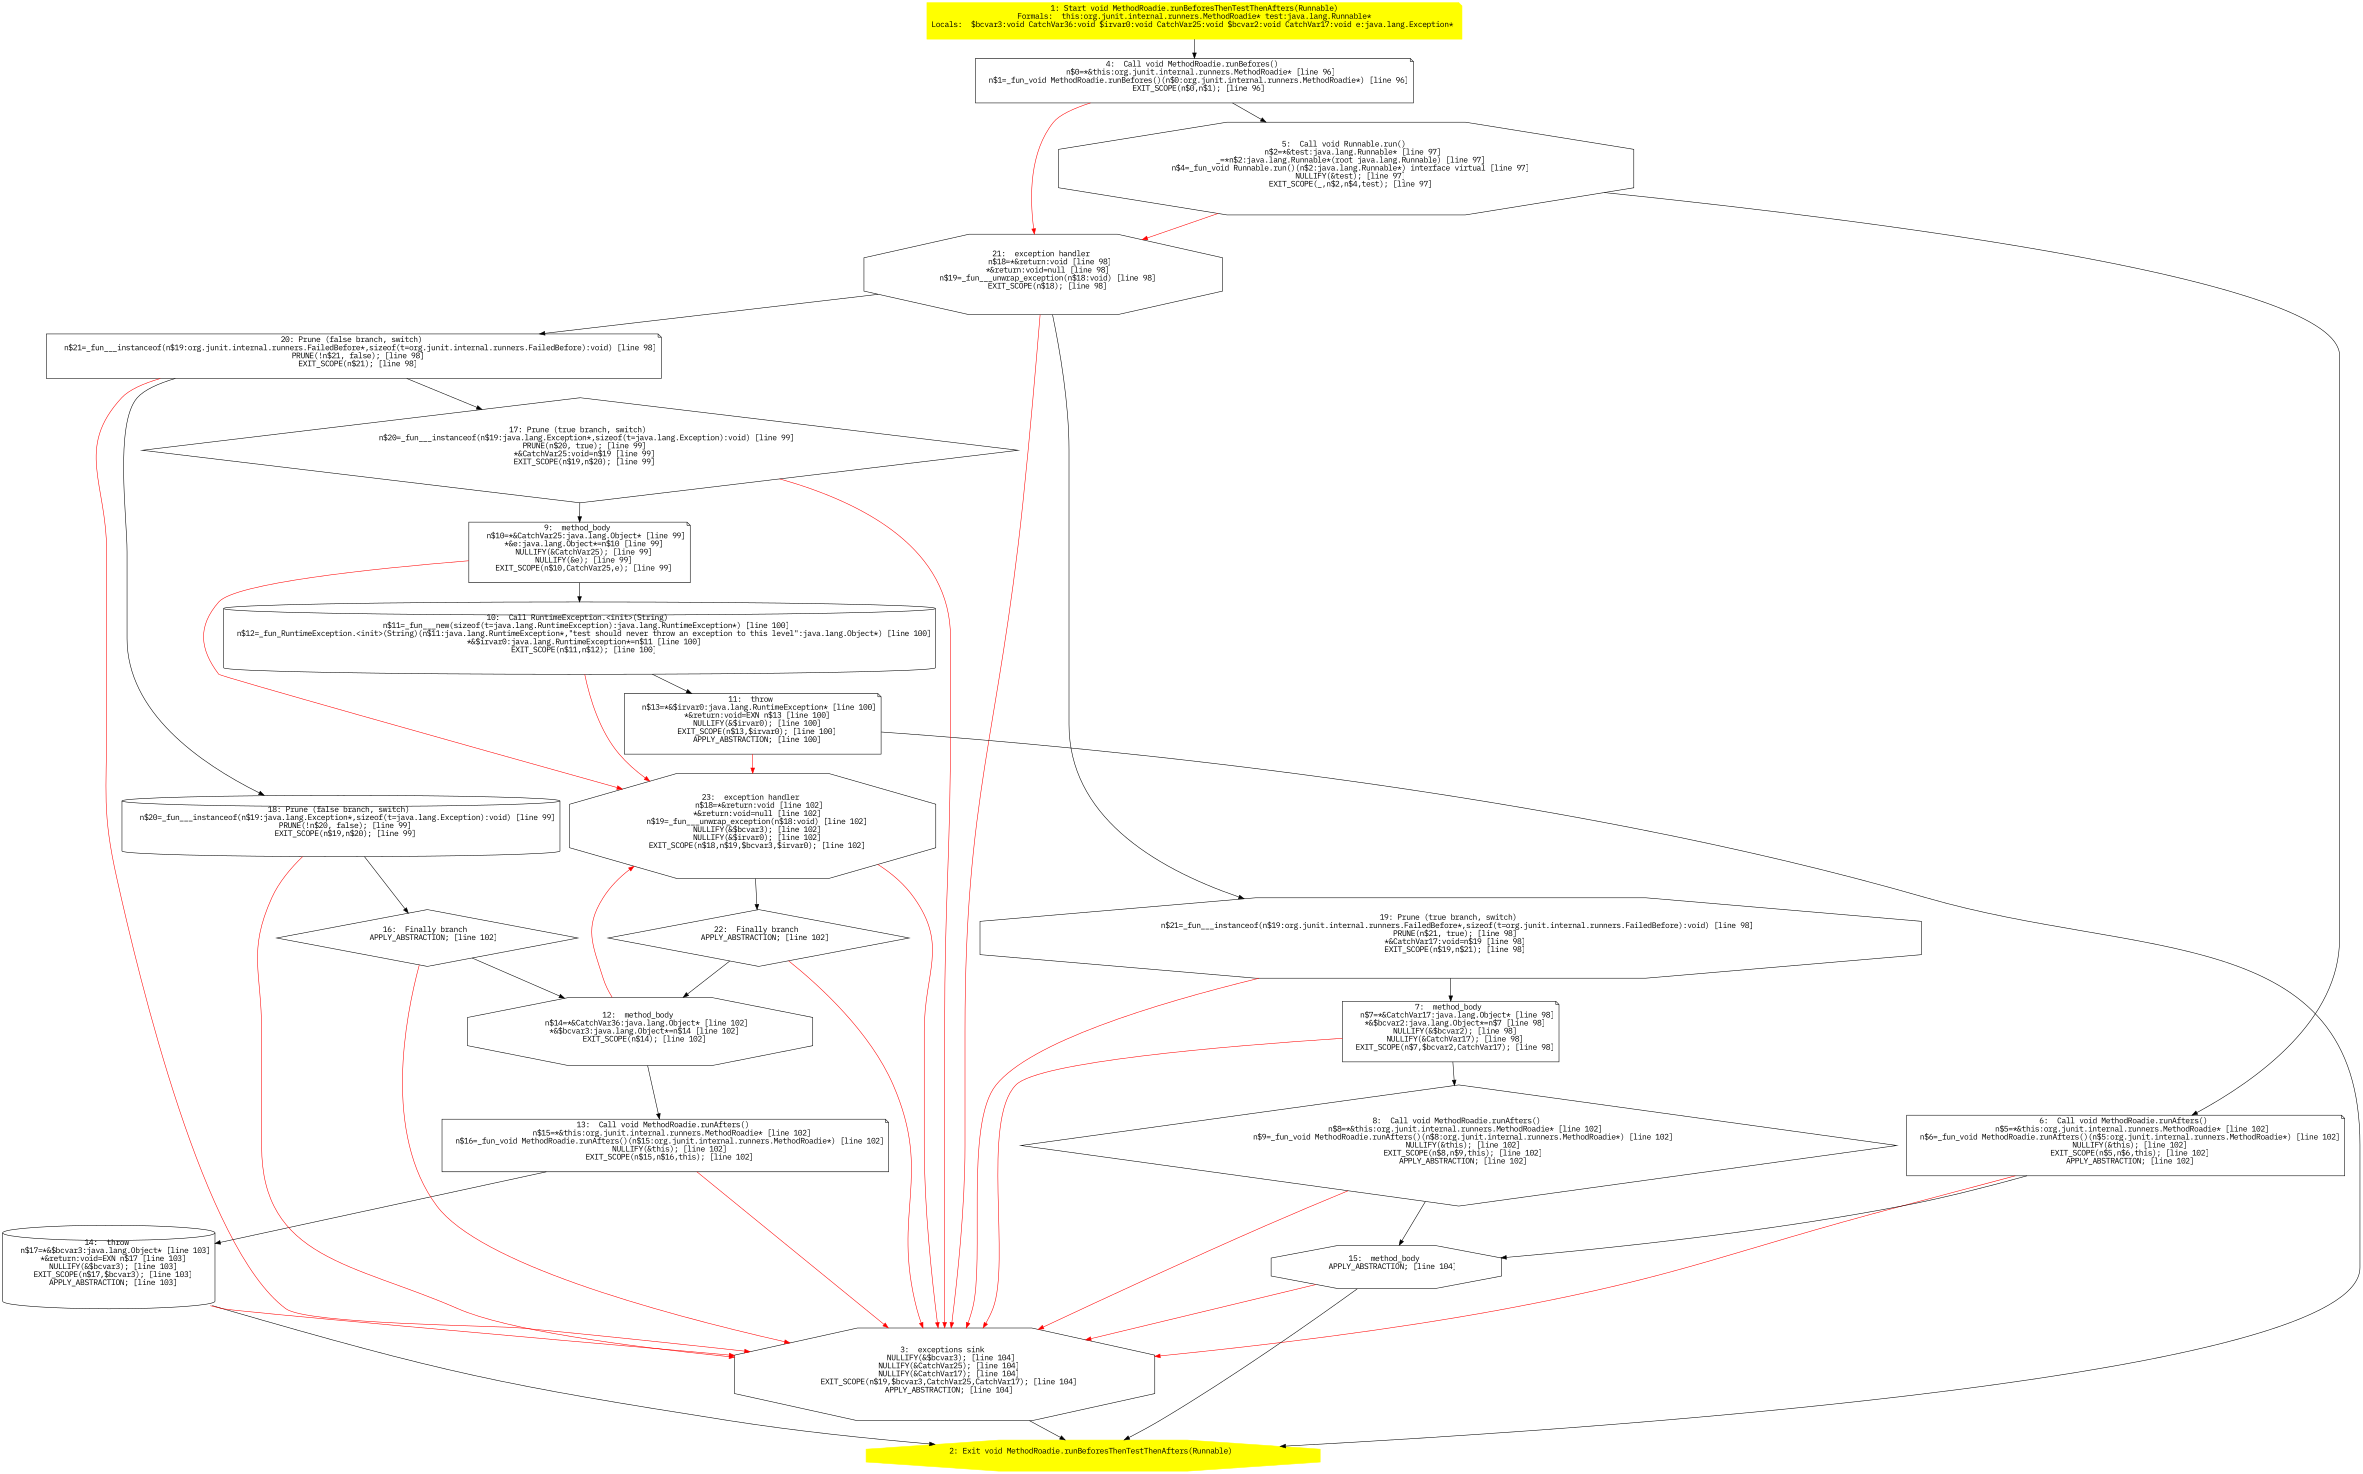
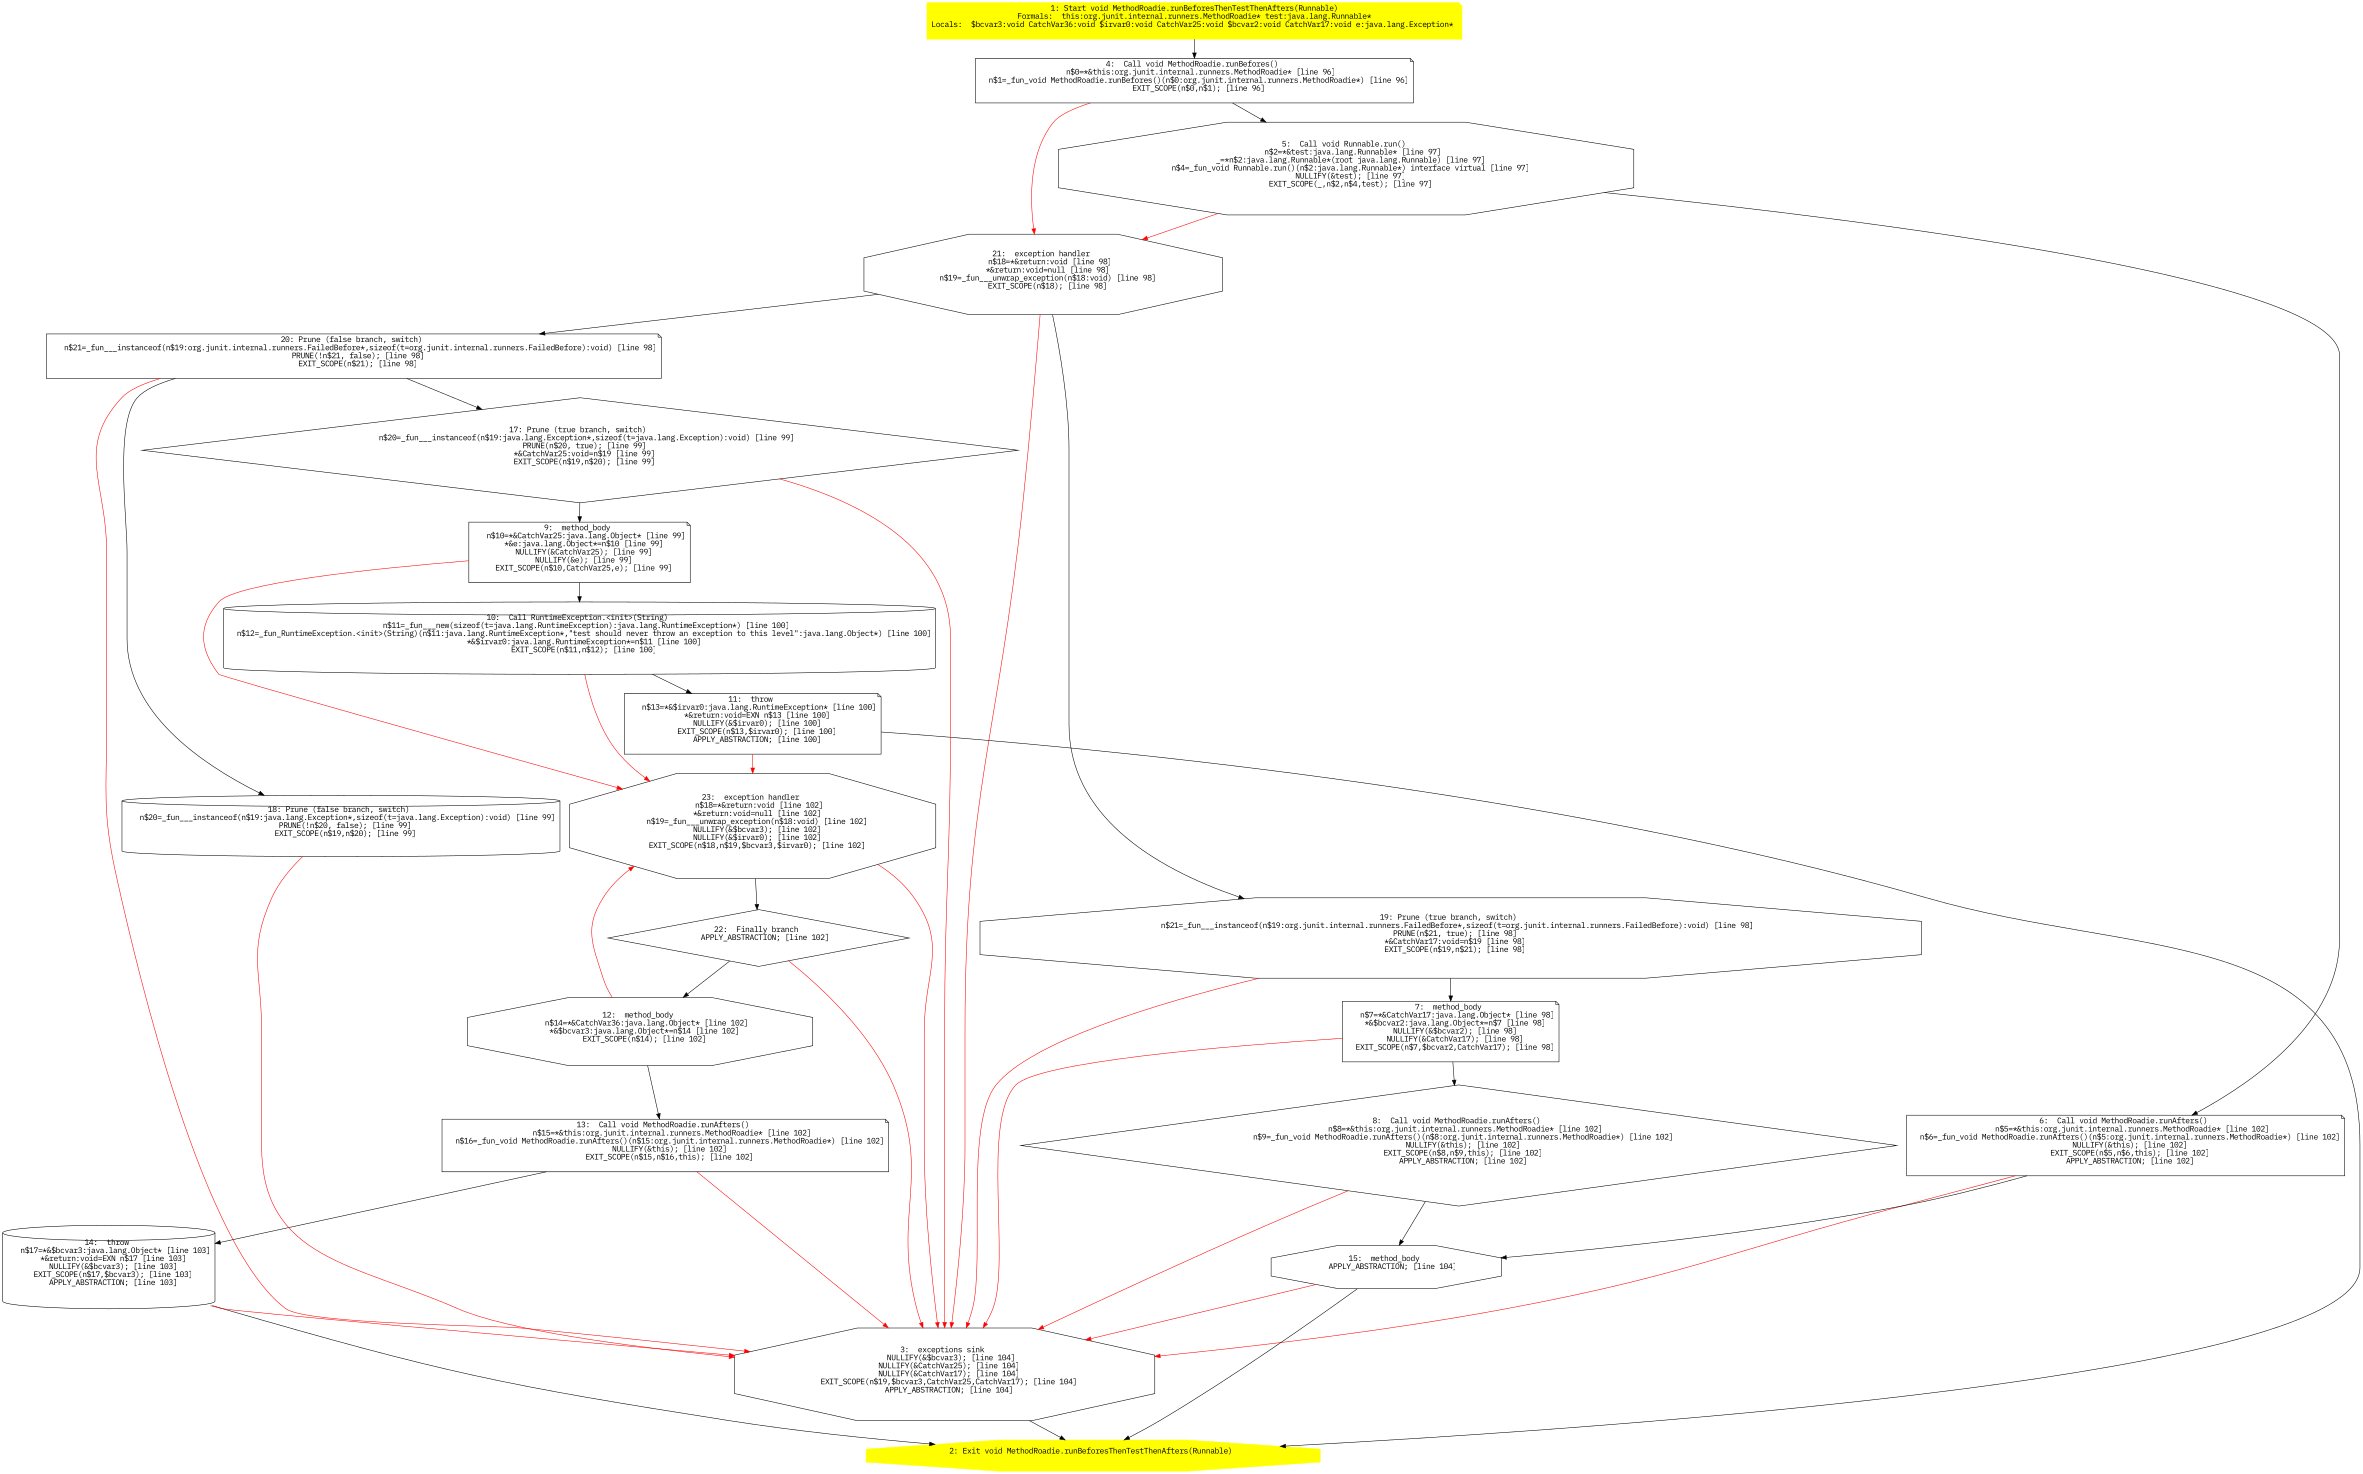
(427, 938) -> none
